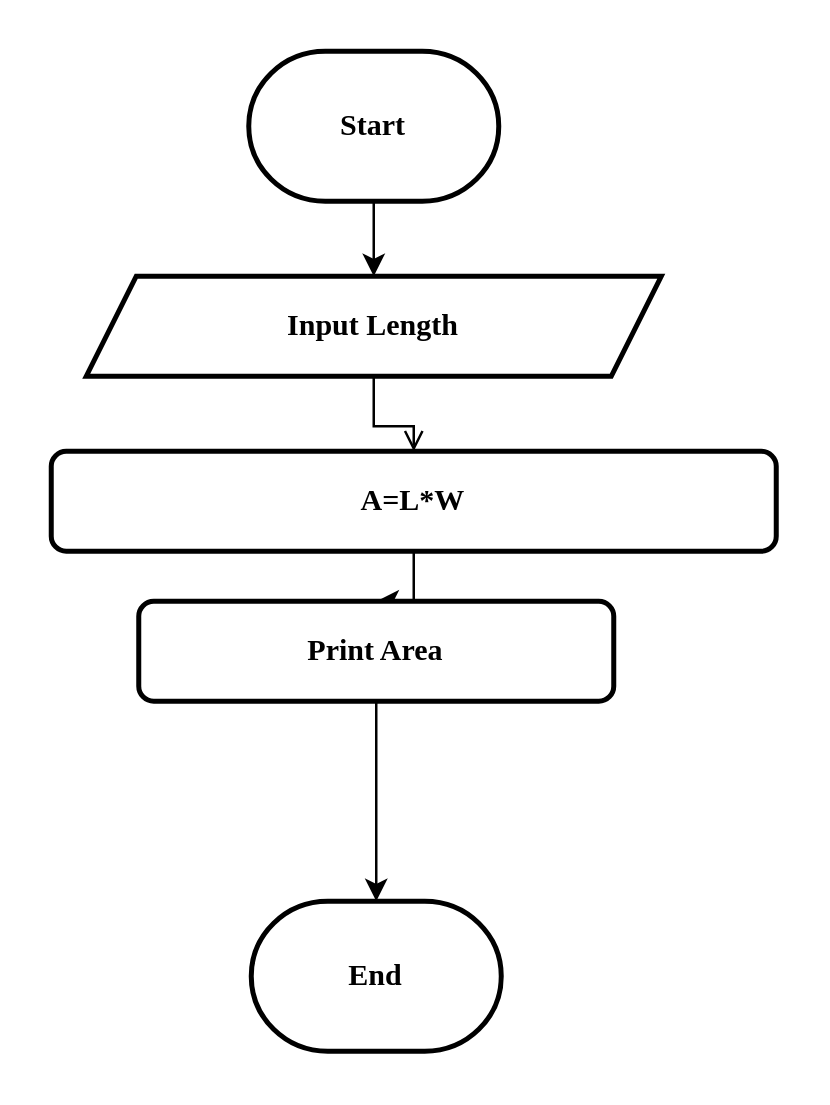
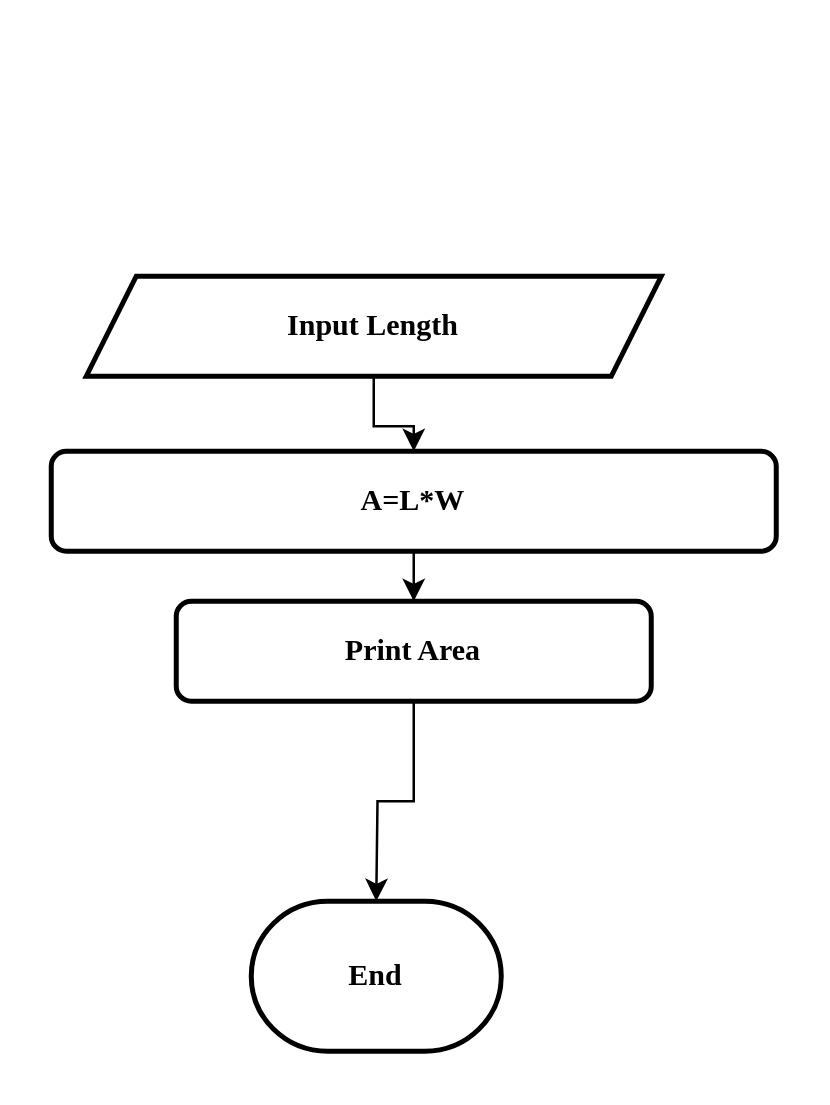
(374, 126) -> none
(374, 247) -> none
(414, 436) -> (414, 433)
(376, 651) -> (414, 651)
